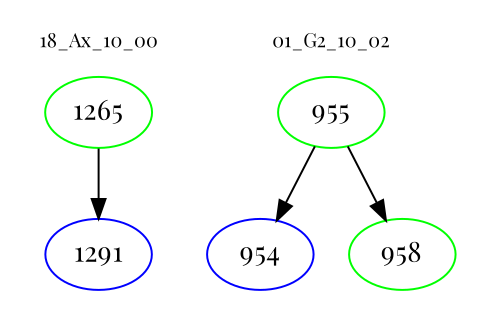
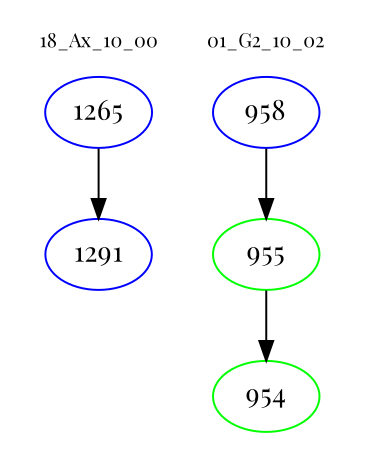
(99, 112) -> (99, 112)
(362, 175) -> (266, 174)
(260, 254) -> (266, 396)
(402, 254) -> (266, 112)
